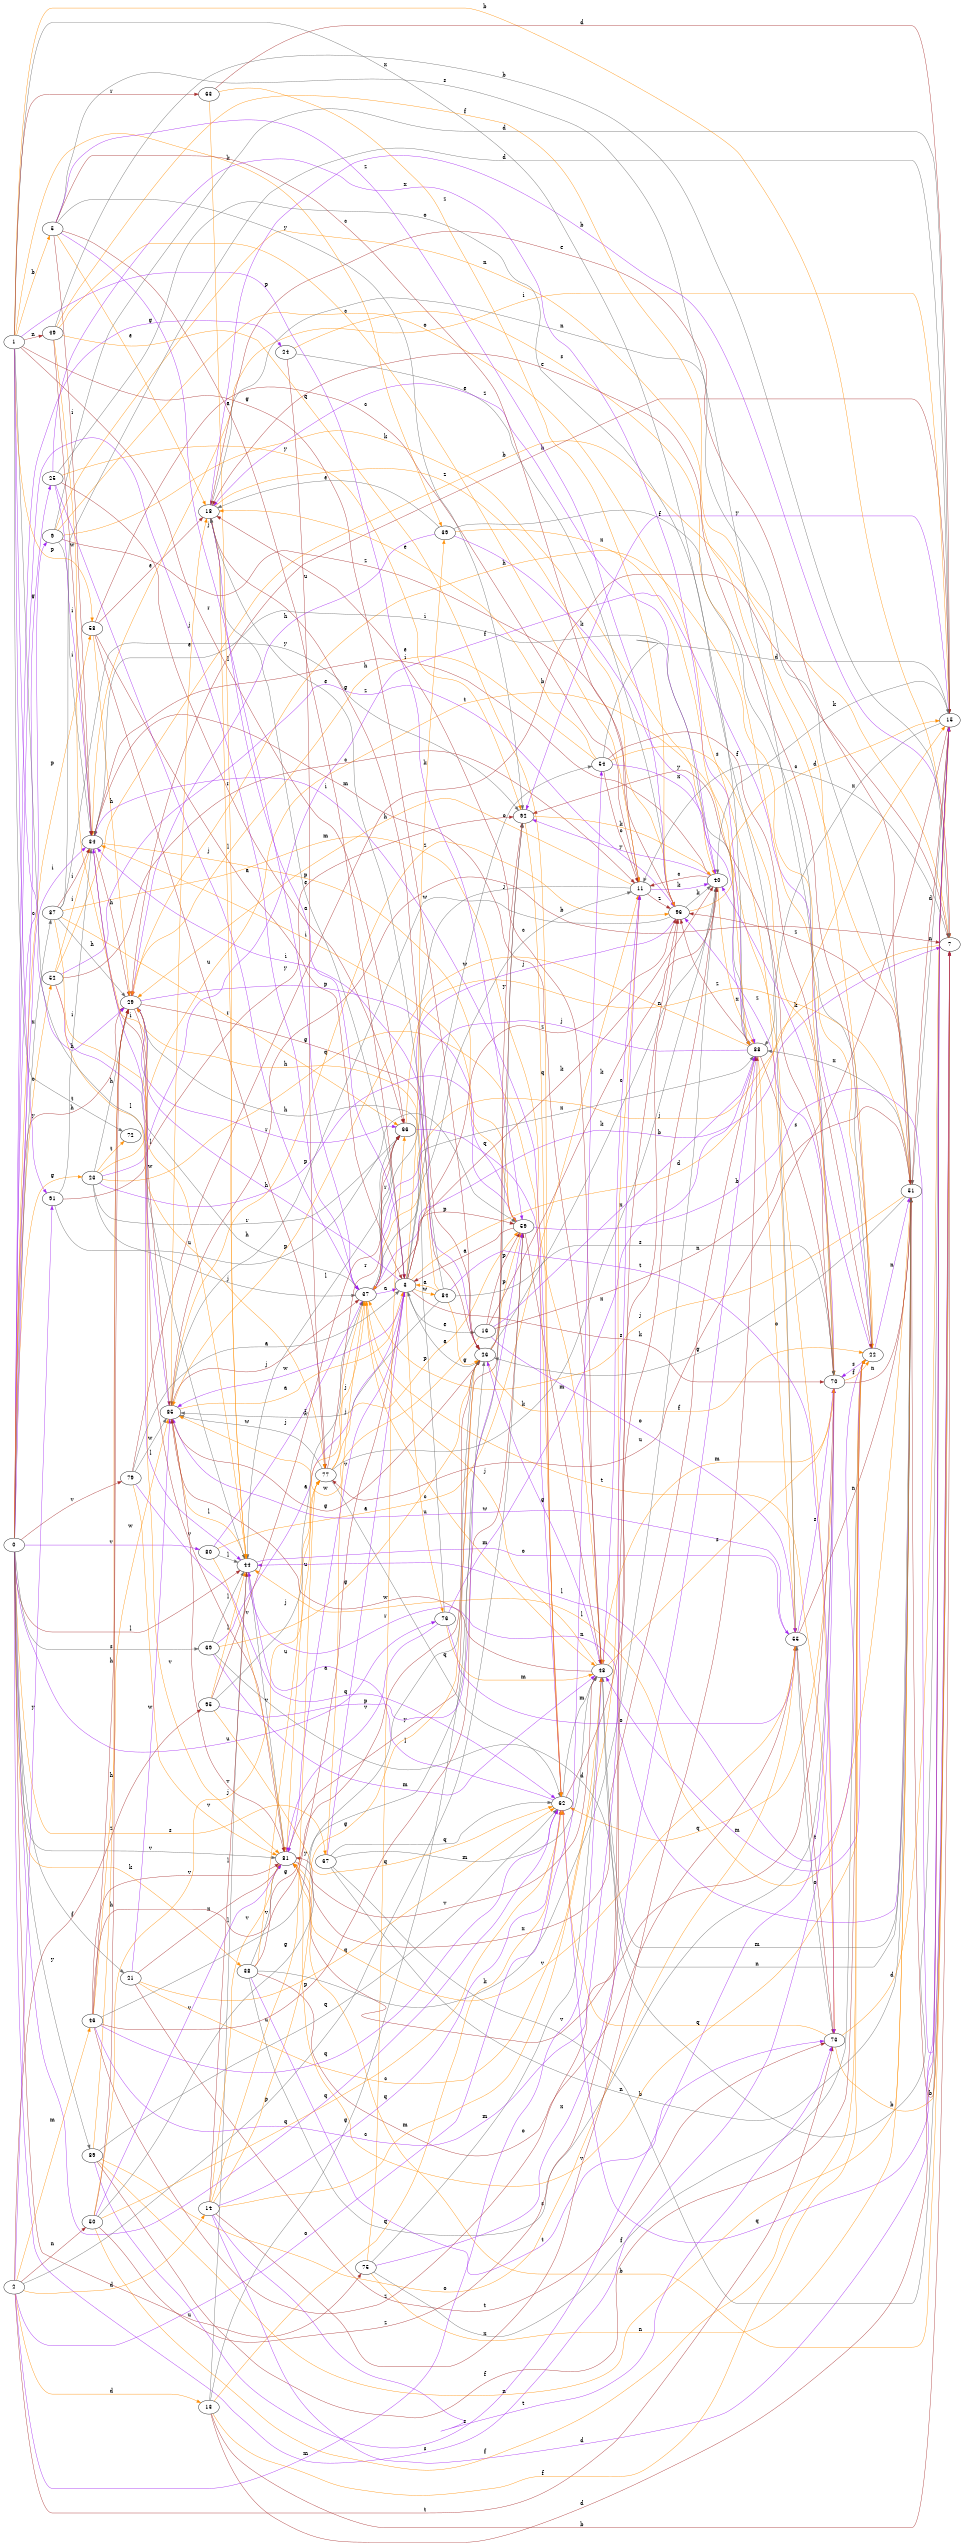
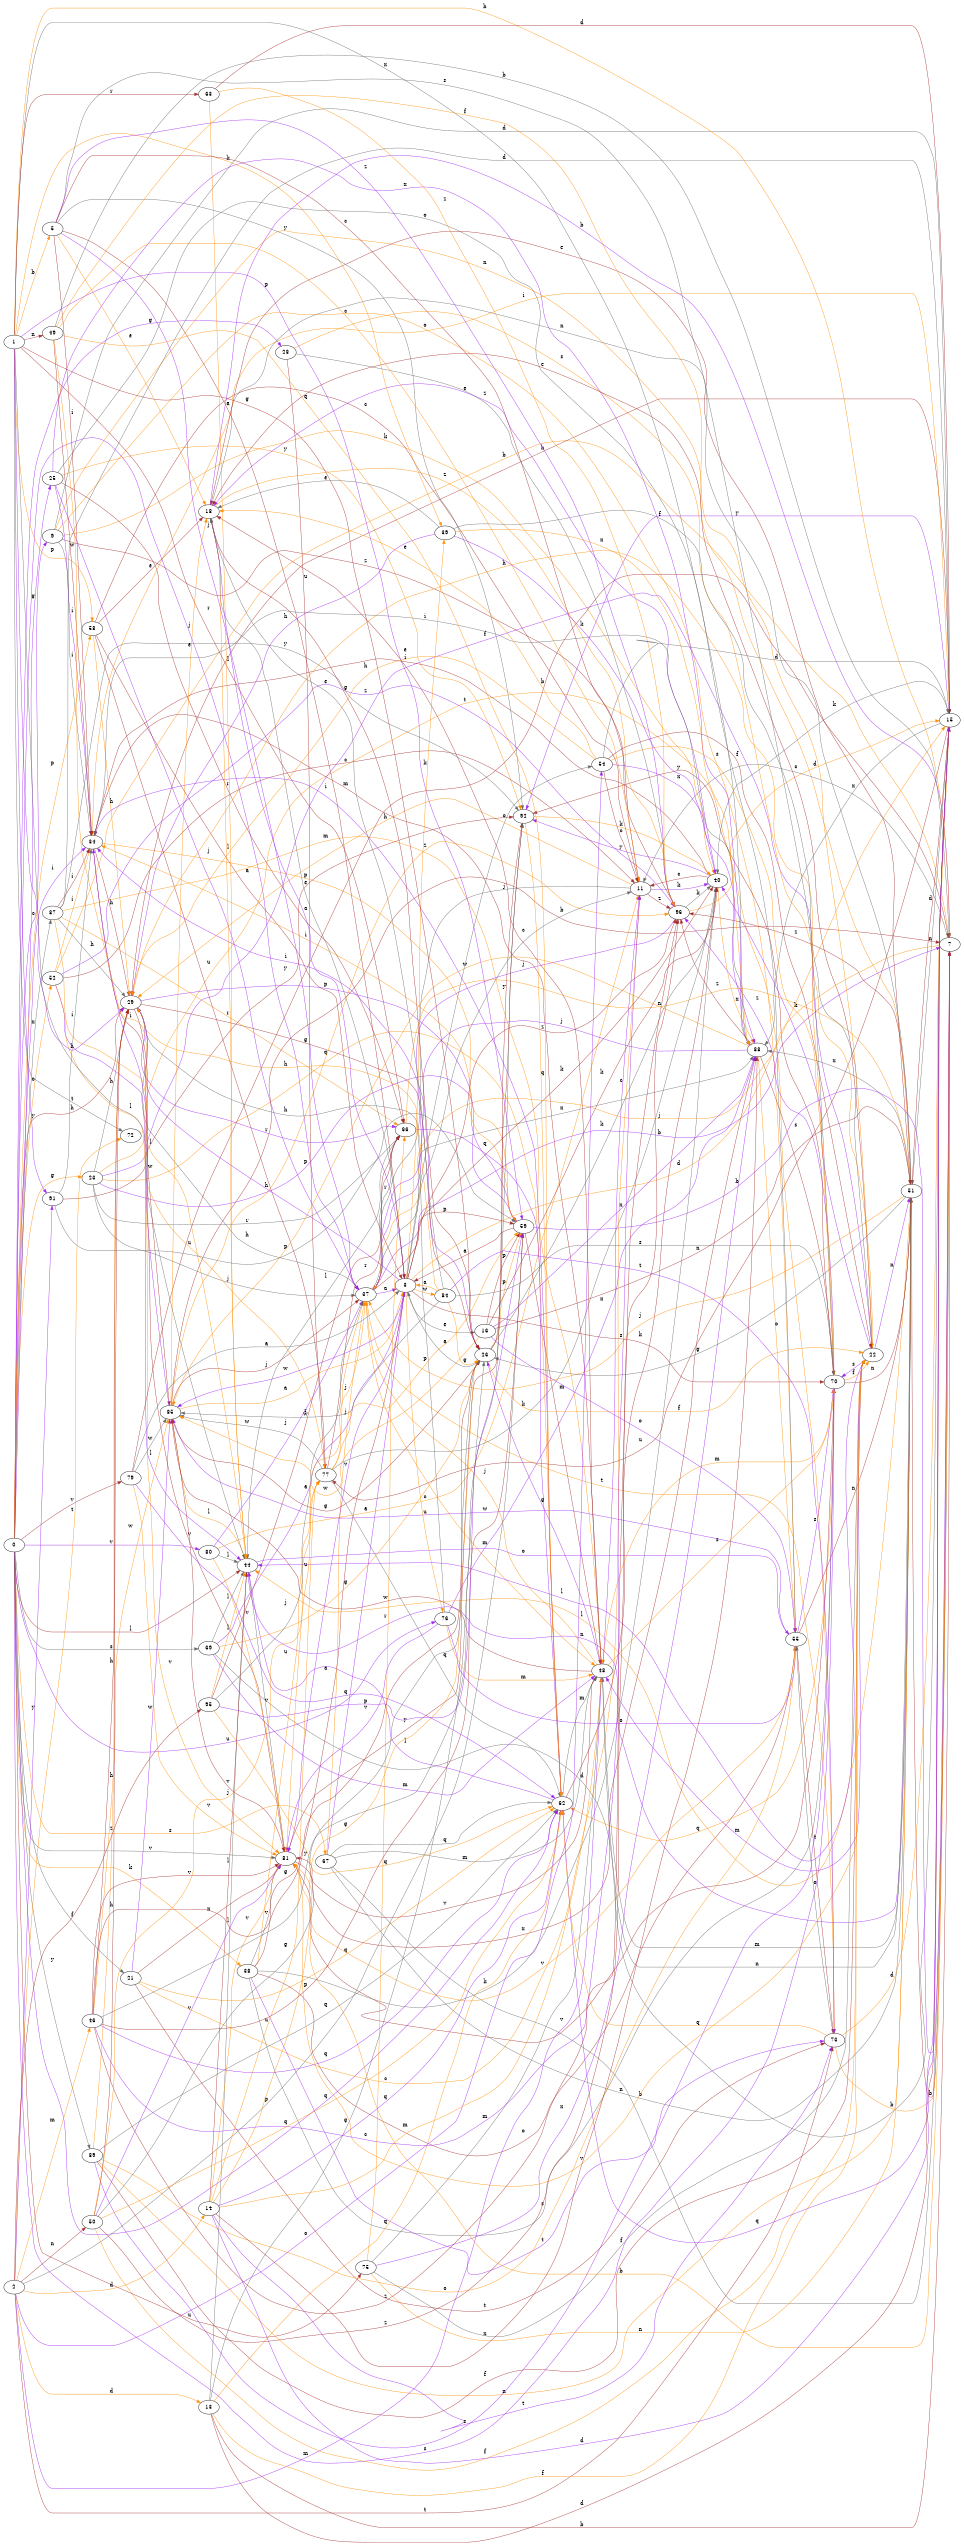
(286, 352) -> (286, 352)
(369, 1028) -> none
(108, 1157) -> (52, 1730)
